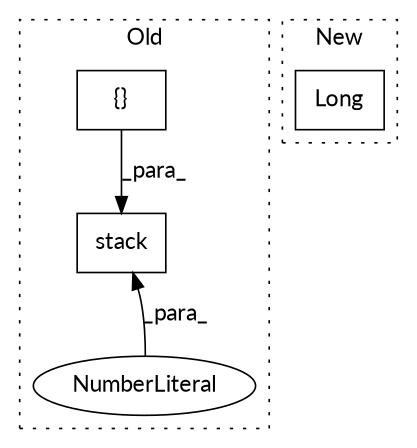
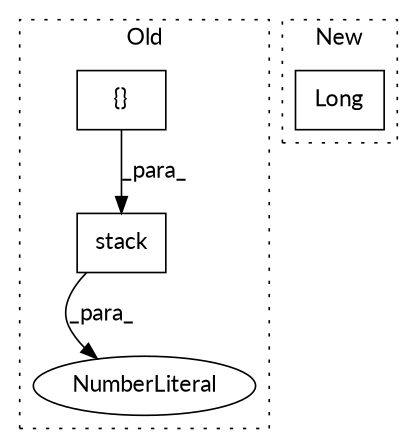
(144, 322) -> (66, 310)
